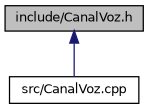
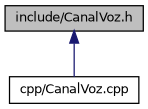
(74, 90) -> (74, 90)
